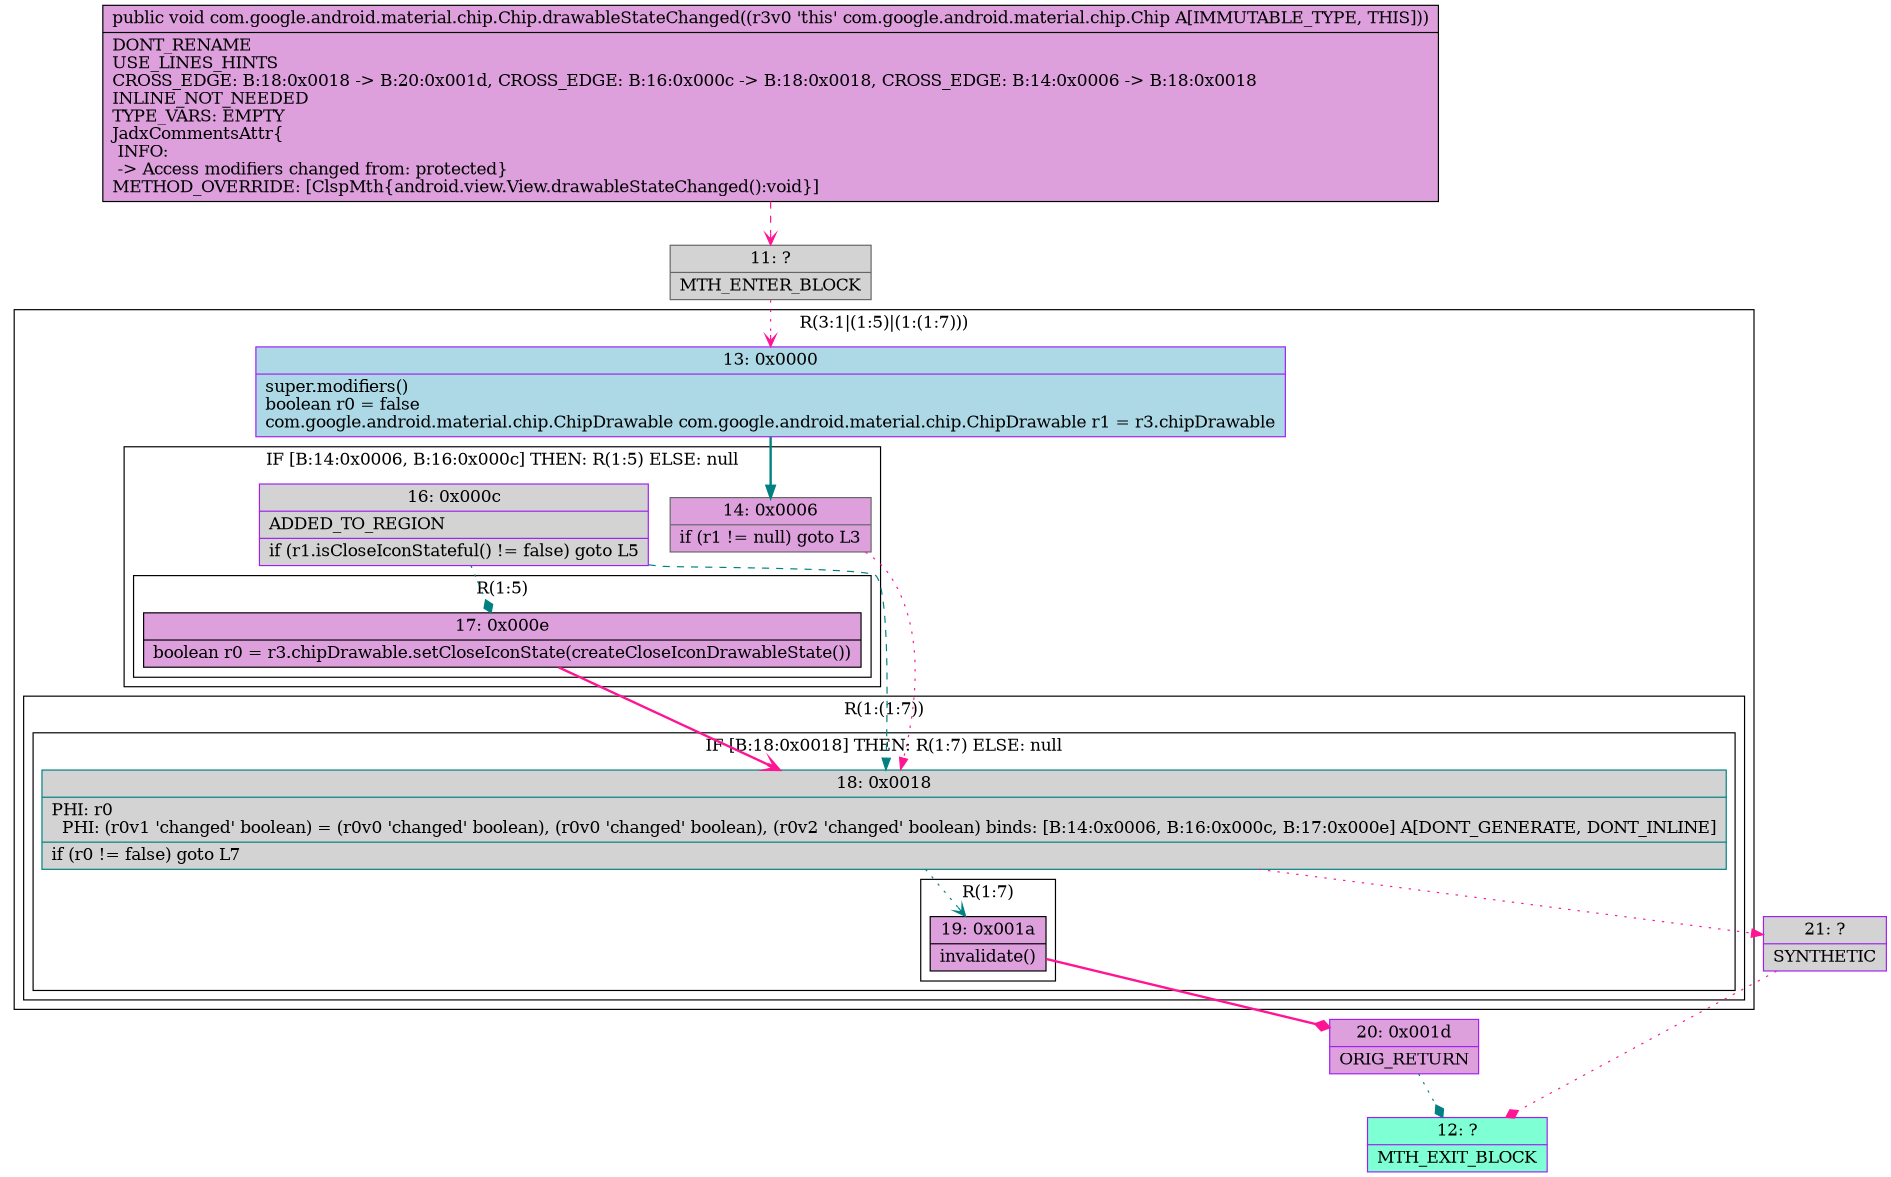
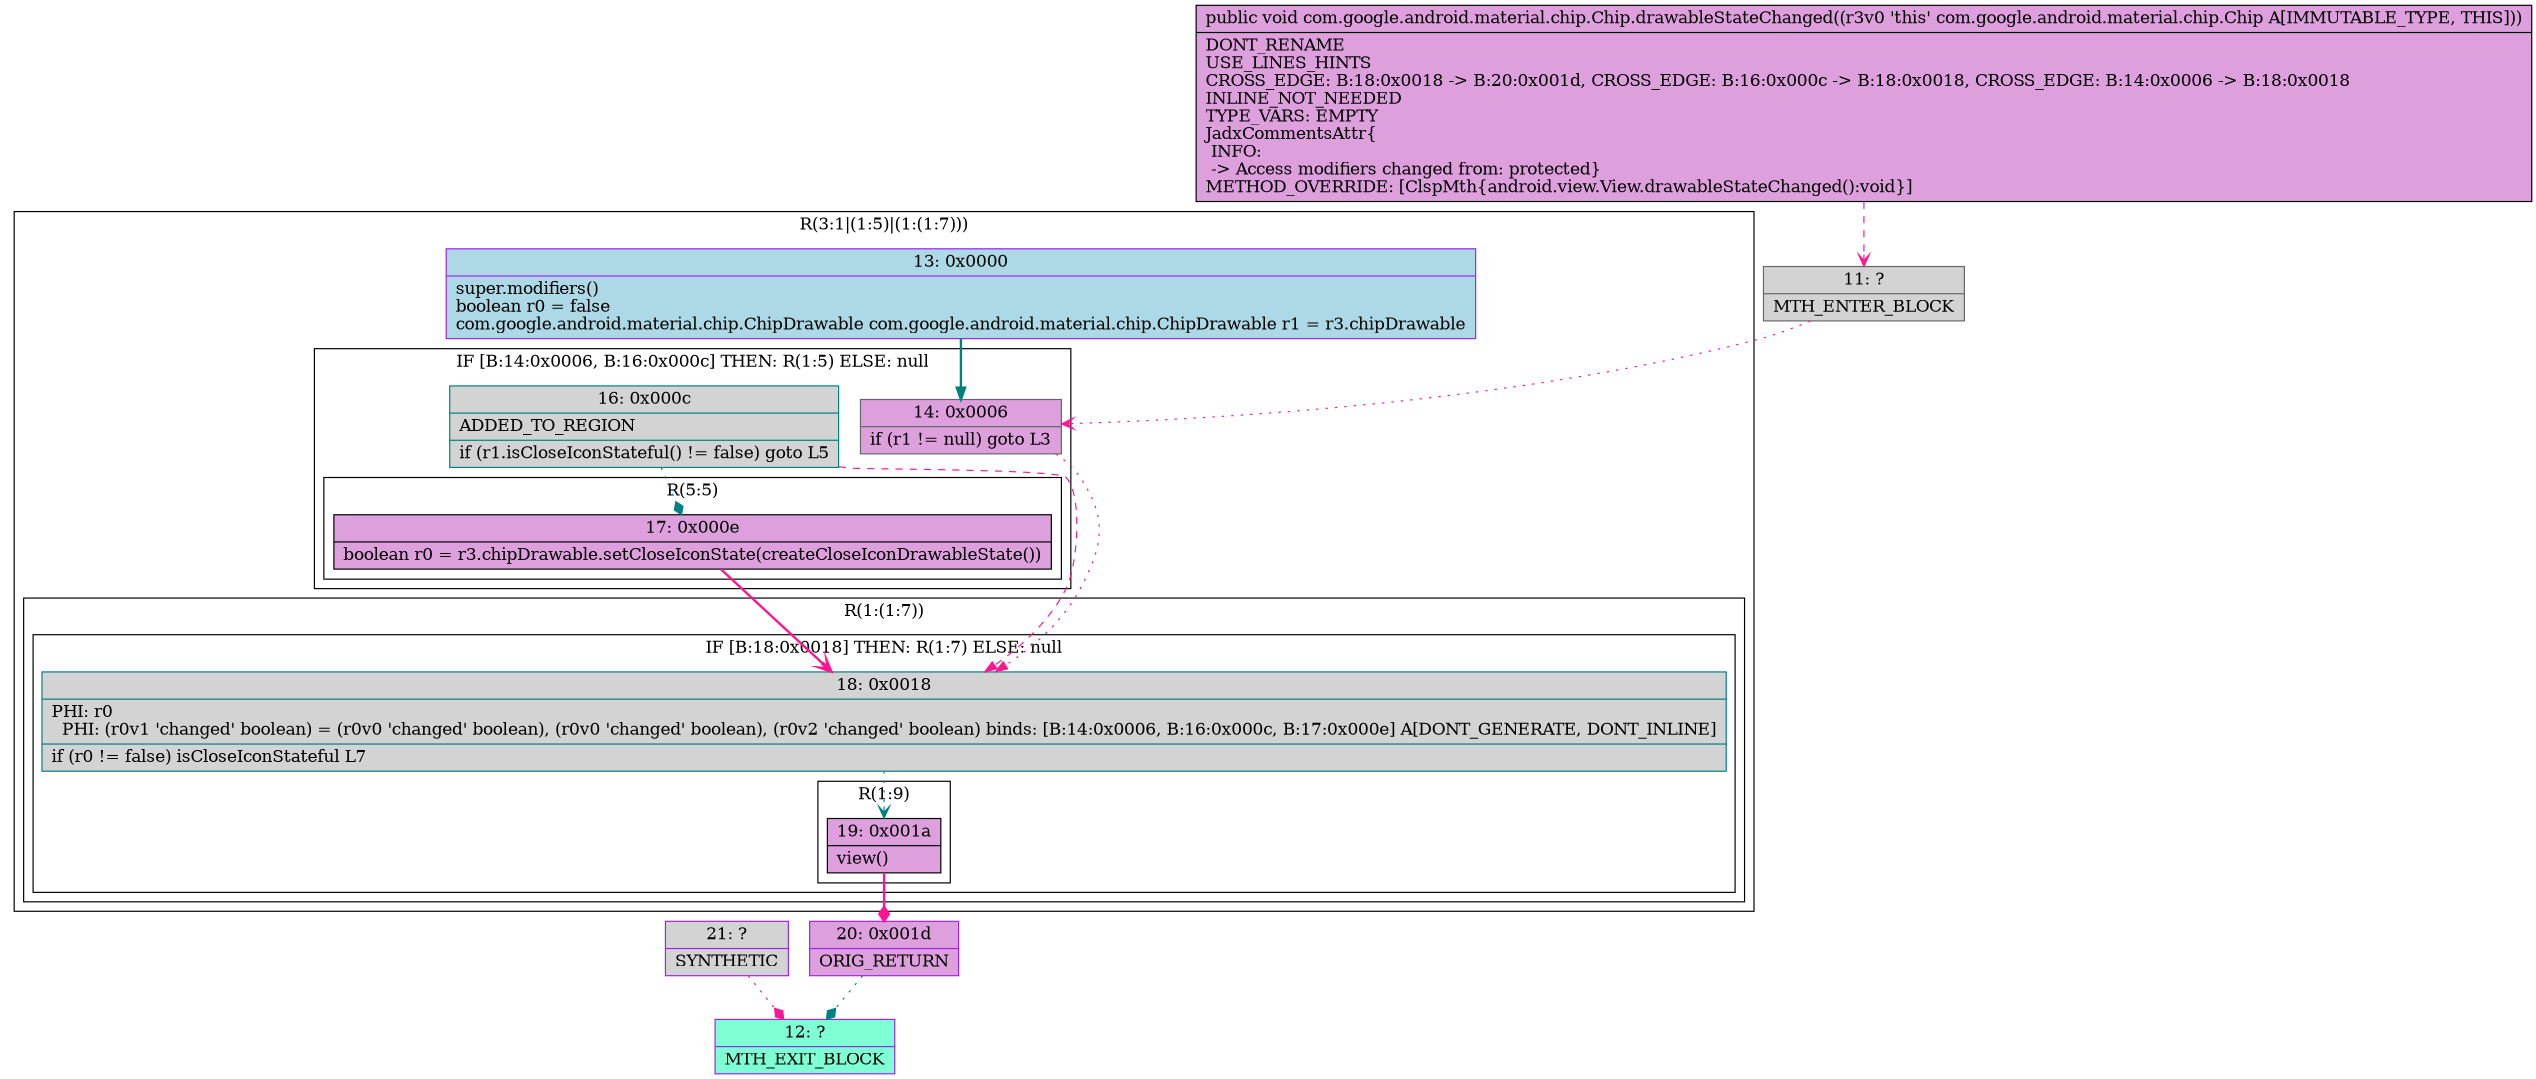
(771, 317) -> (1446, 396)
(454, 525) -> (644, 427)
(772, 568) -> (962, 470)
(502, 589) -> (693, 491)
(146, 855) -> (209, 757)
(988, 893) -> (884, 795)
(1505, 901) -> none
(988, 957) -> (863, 859)
